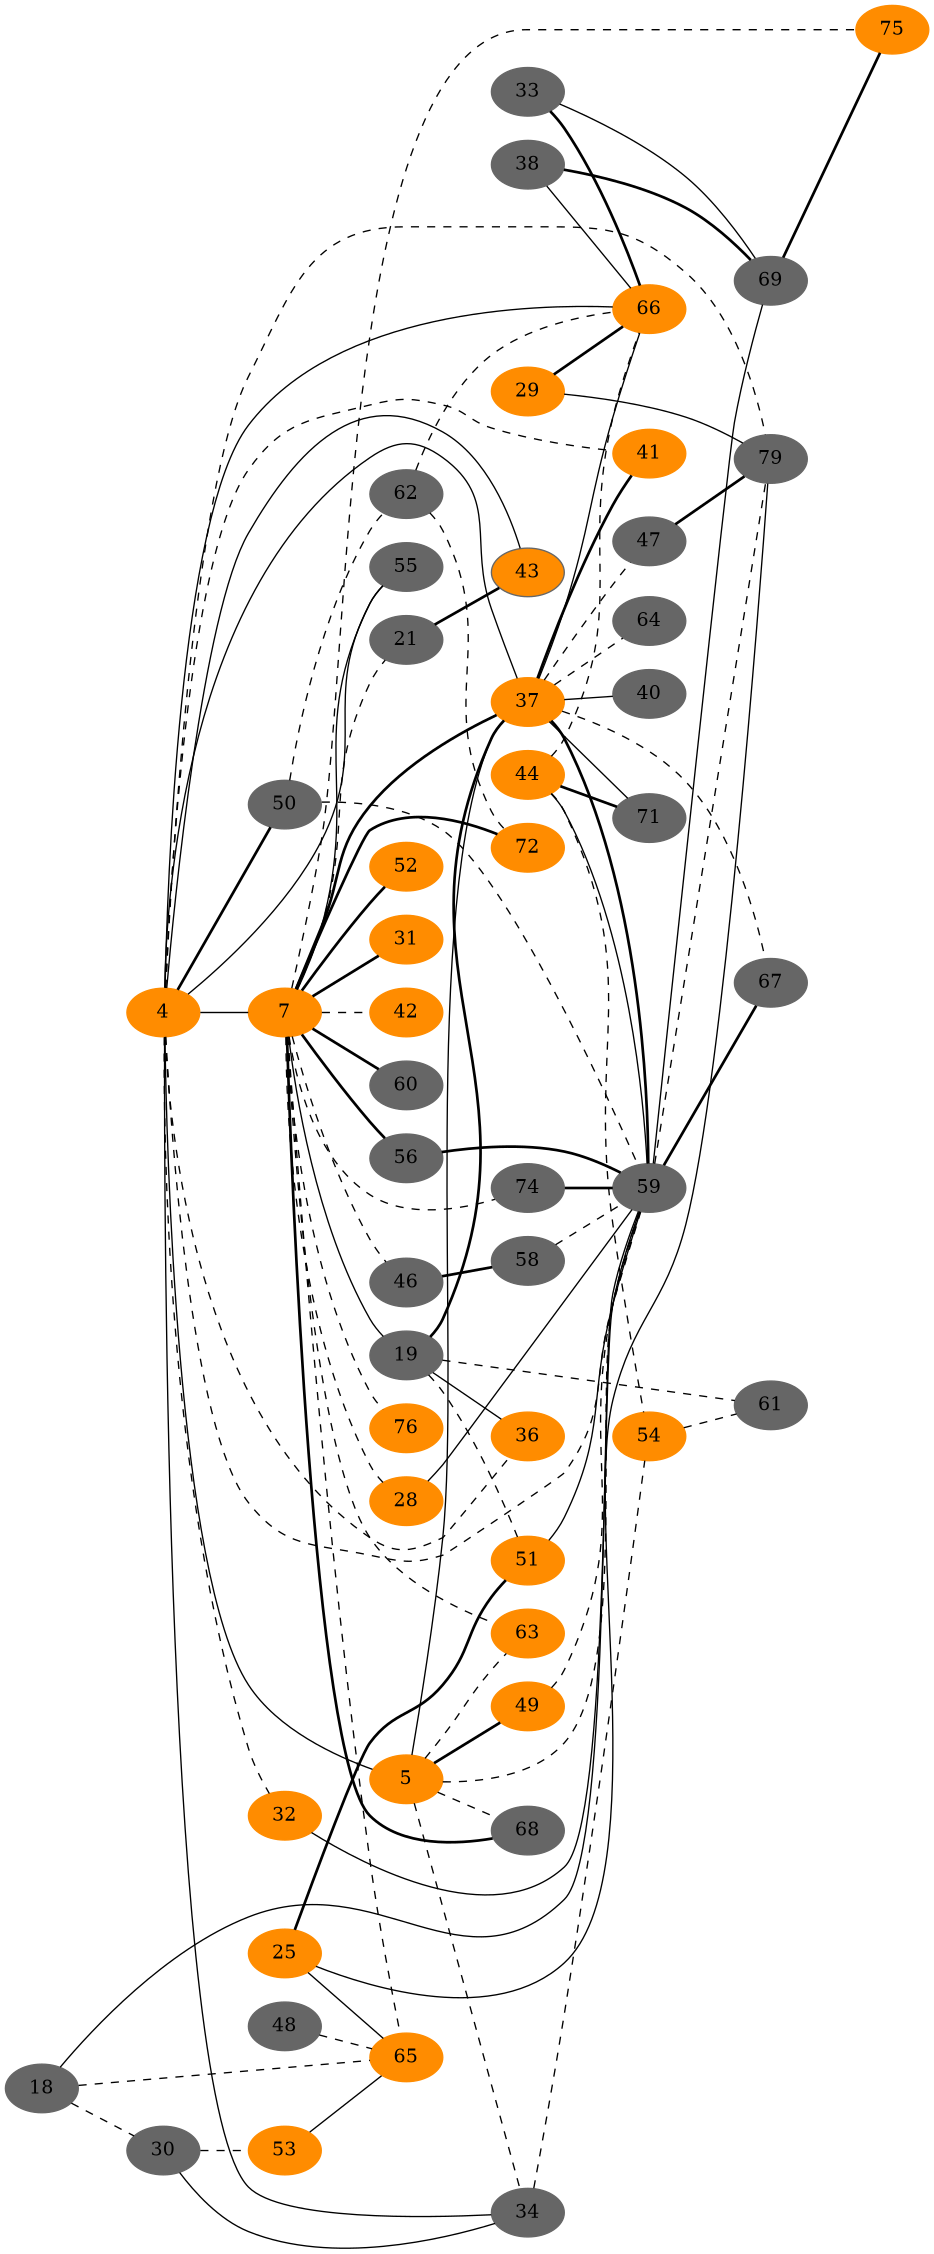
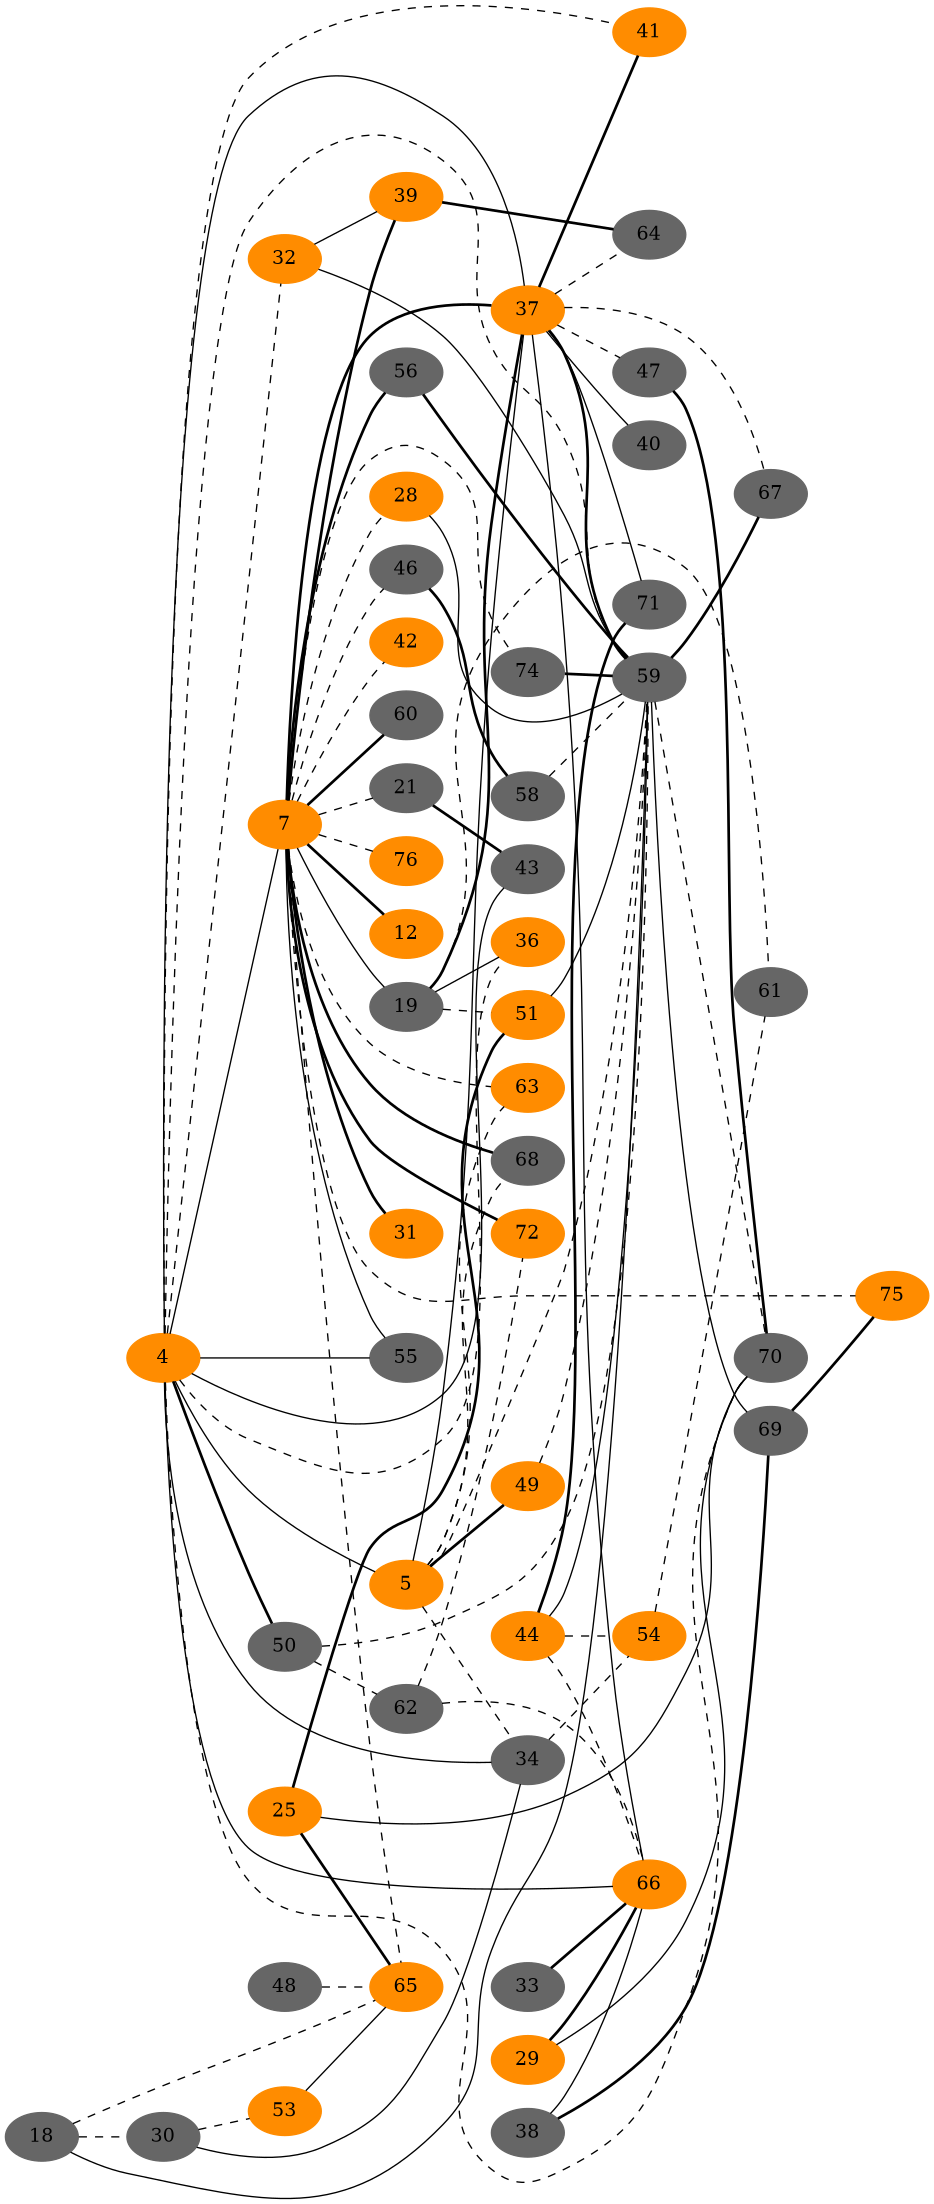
(671, 165) -> none
none -> (406, 197)
(771, 459) -> (771, 1358)
(528, 572) -> (528, 869)
(406, 867) -> (406, 934)
(346, 2005) -> (346, 1899)
